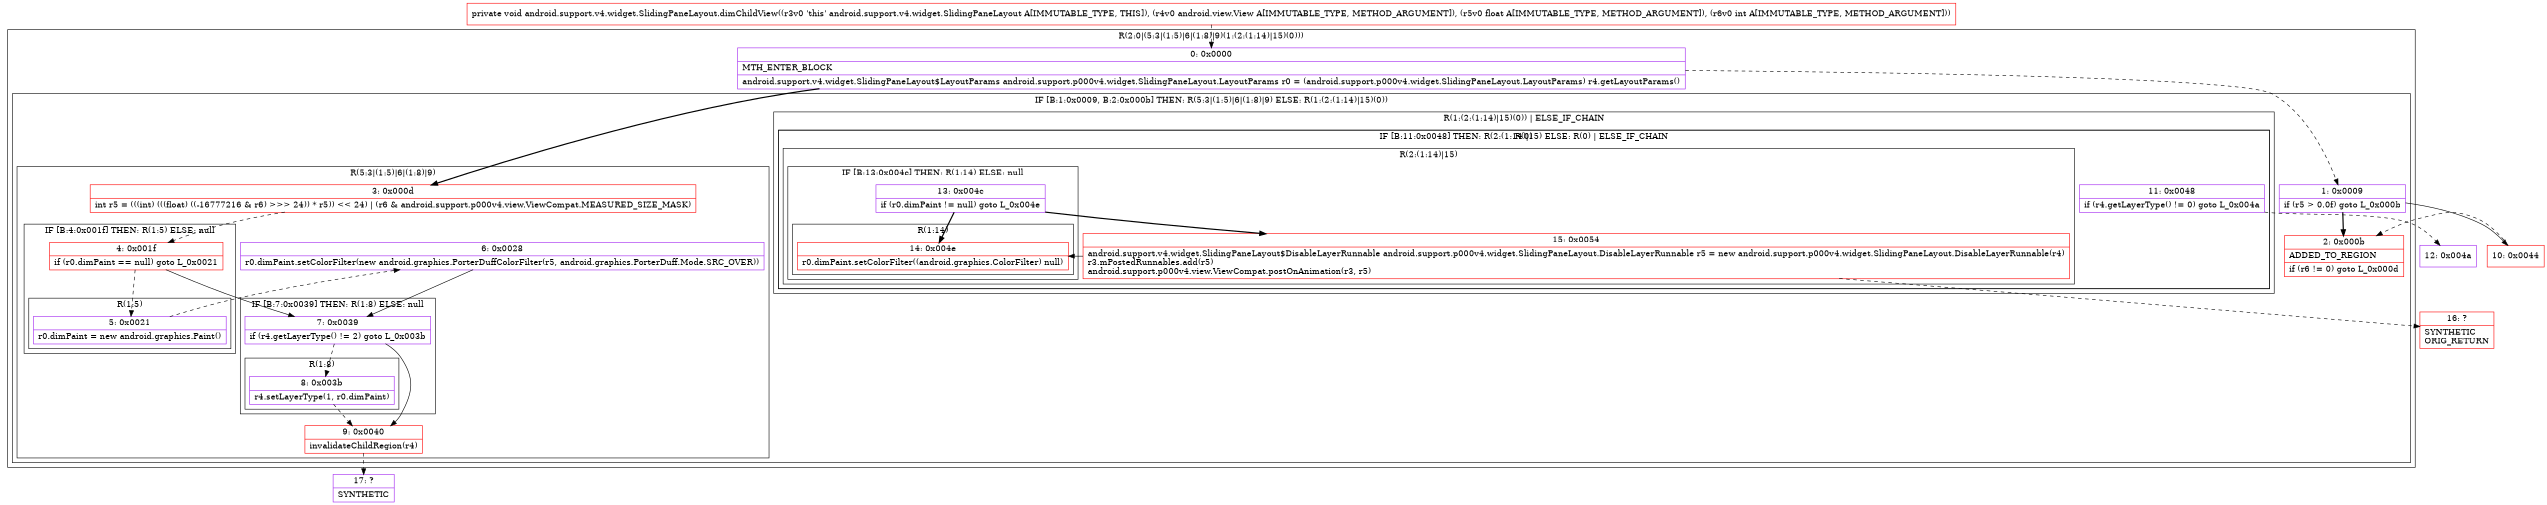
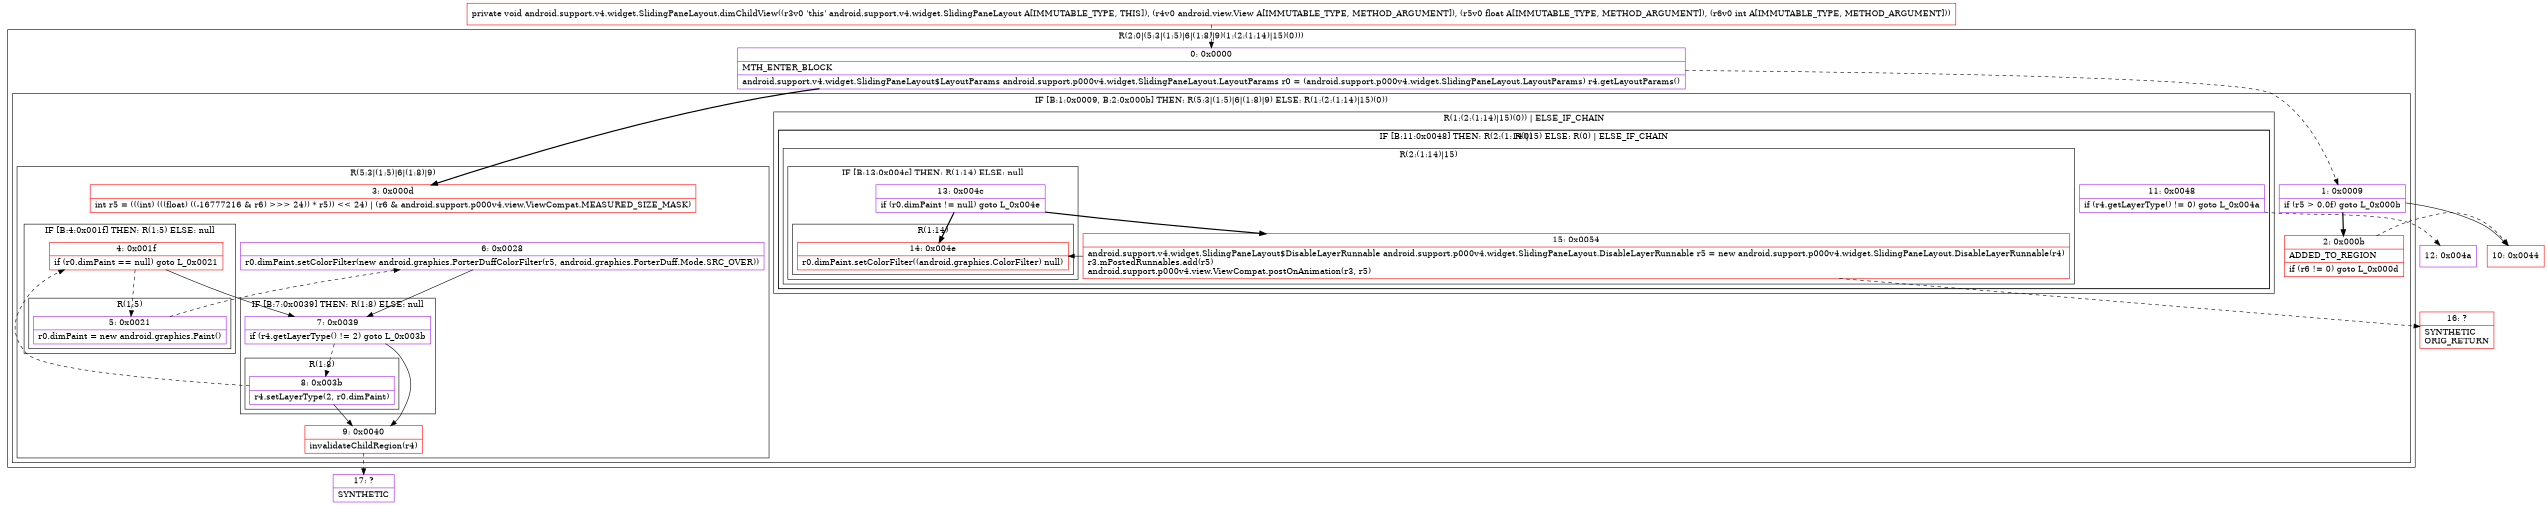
(2438, 214) -> (2439, 214)
(240, 221) -> (86, 370)
(322, 397) -> (322, 397)
(341, 413) -> (341, 413)
